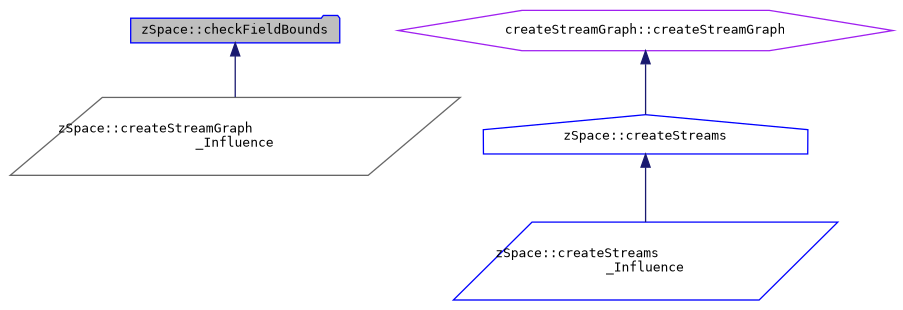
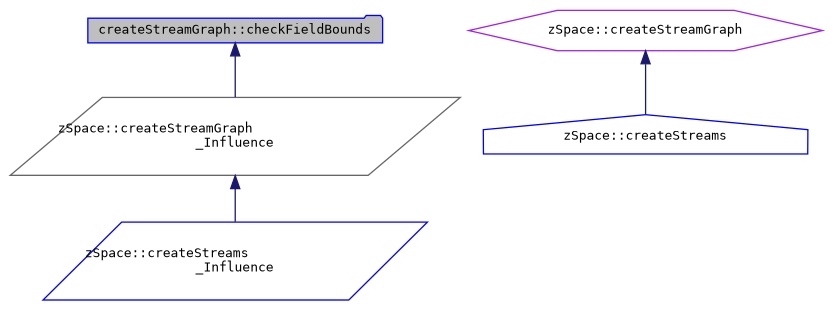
(235, 31) -> (235, 31)
(646, 31) -> (646, 31)
(646, 195) -> (235, 205)
